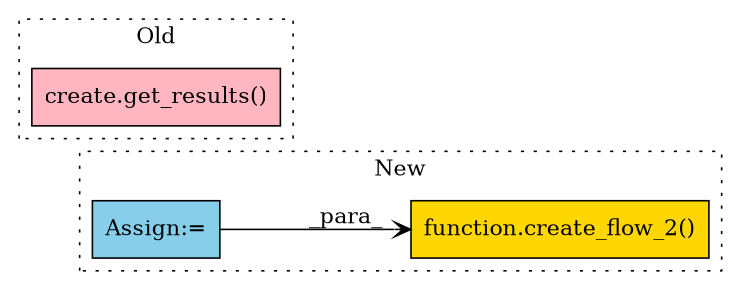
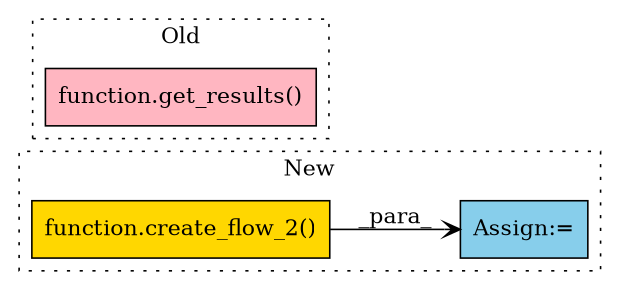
(156, 97) -> (181, 97)
(307, 229) -> (387, 229)
